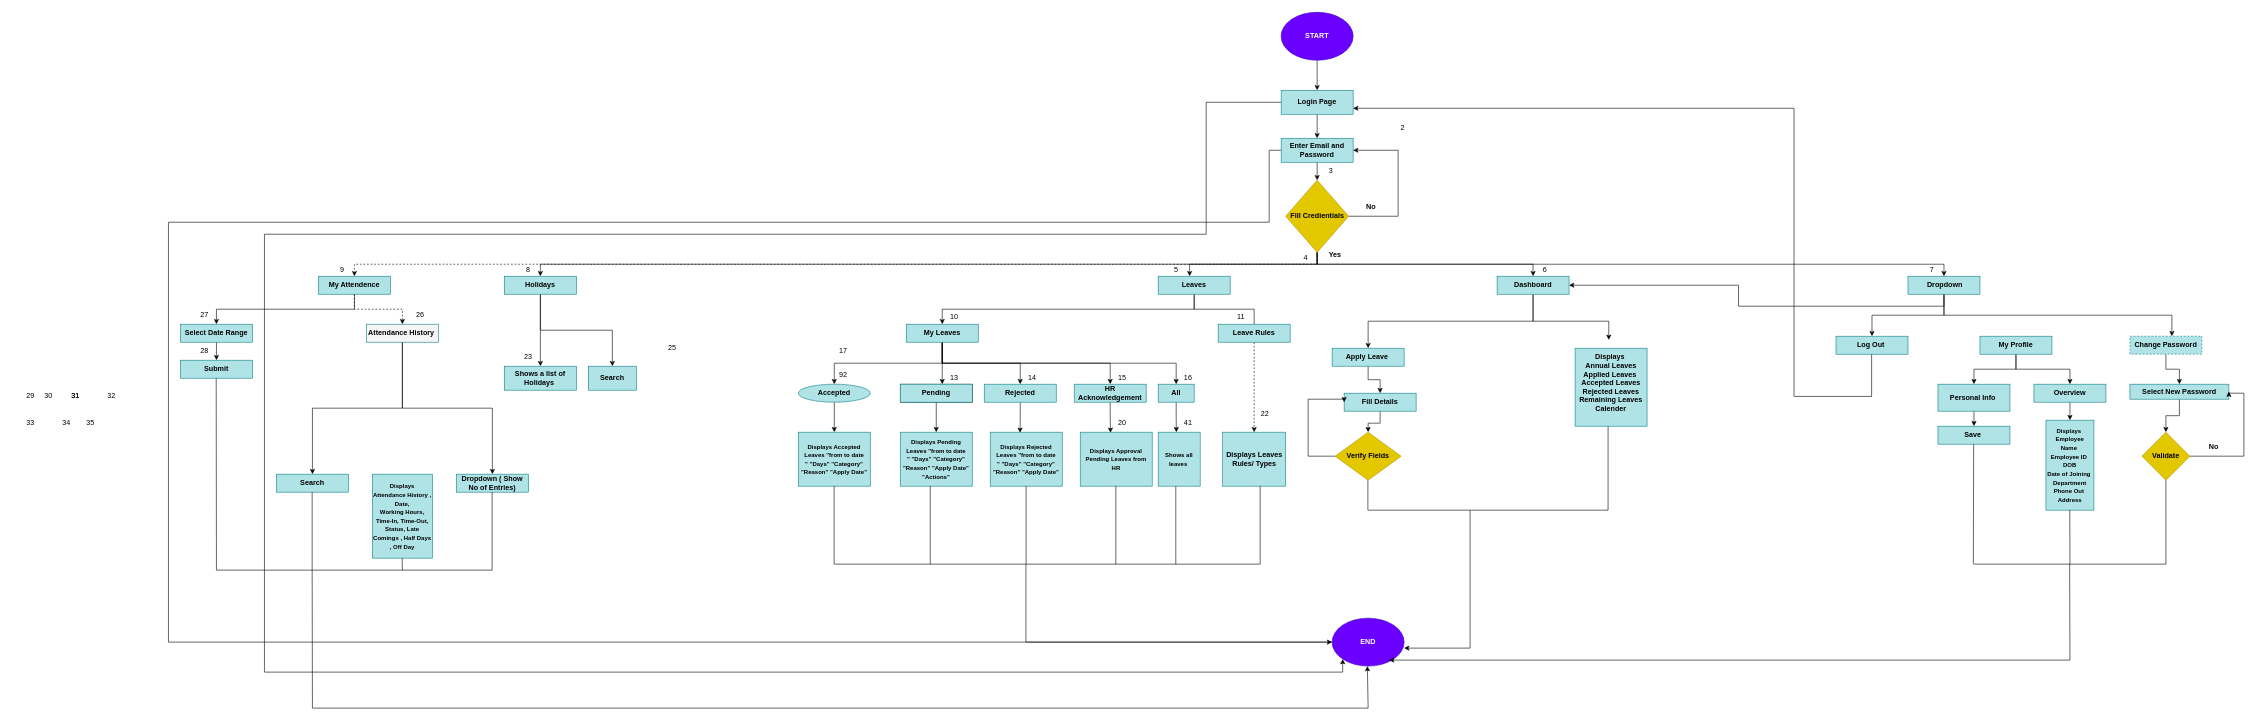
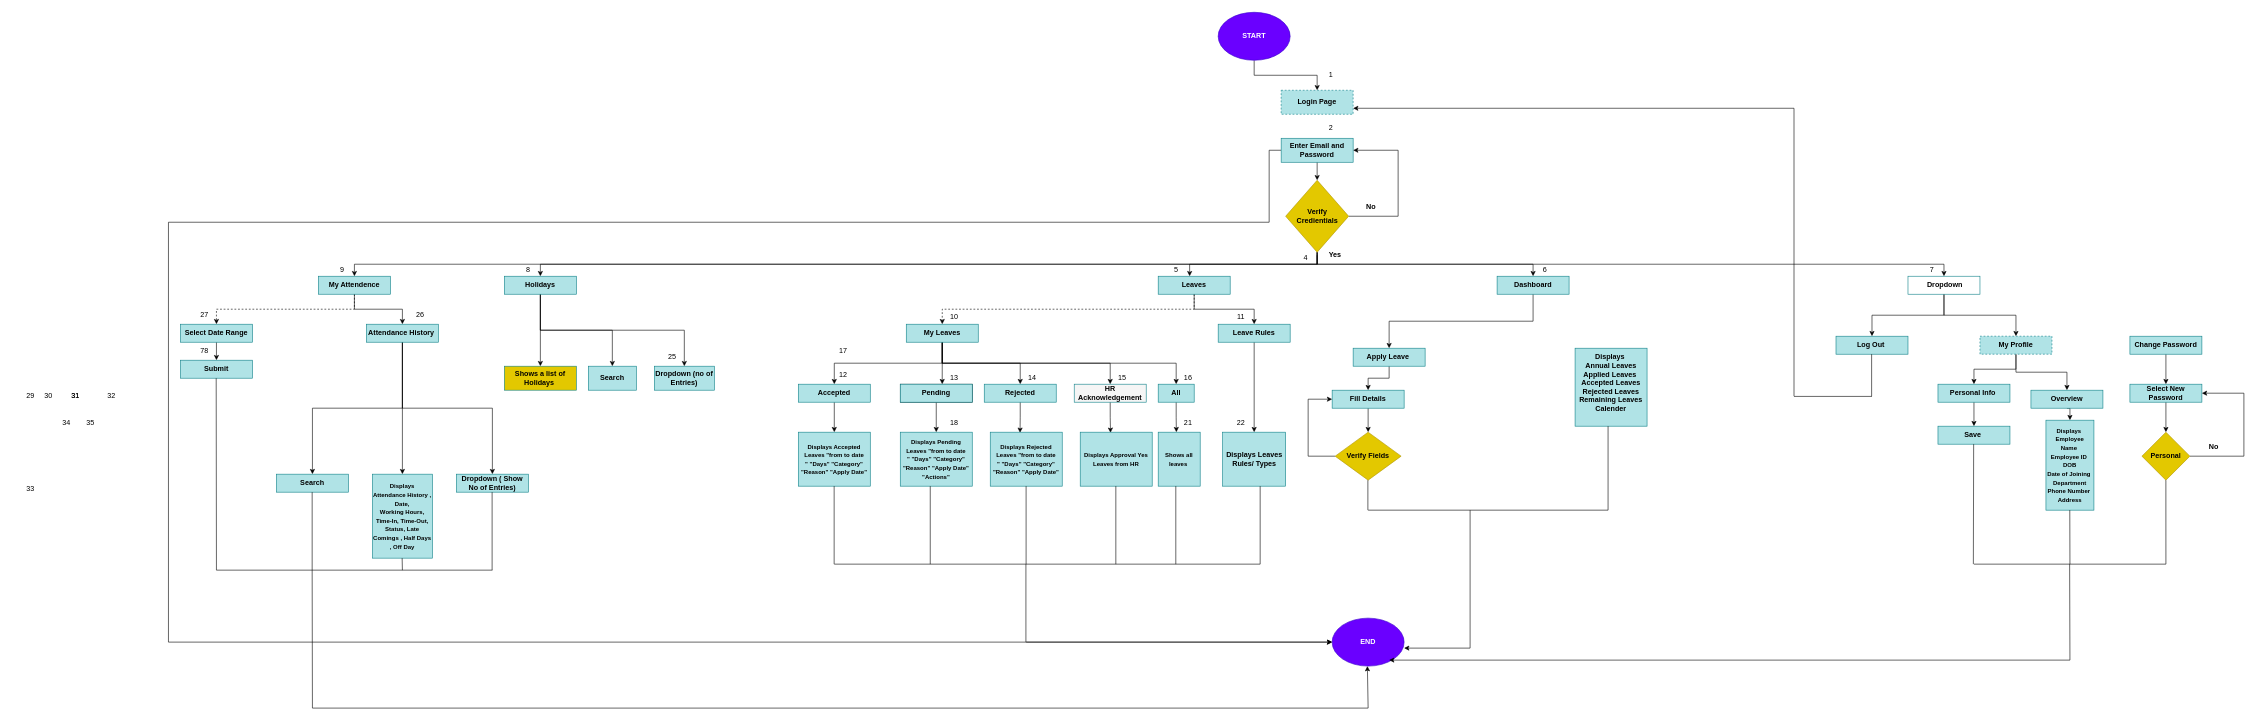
(1317, 36) -> (1254, 36)
none -> (1331, 75)
(1317, 102) -> (1317, 102)
(1403, 128) -> (1331, 128)
(1317, 132) -> none
(1331, 171) -> none
(1318, 216) -> (1318, 216)
(442, 264) -> (442, 264)
(1944, 285) -> (1944, 285)
(1739, 295) -> (2016, 330)
(279, 309) -> (279, 309)
(384, 309) -> (384, 309)
(1062, 309) -> (1062, 309)
(2171, 315) -> none
(1254, 320) -> (1254, 318)
(1608, 321) -> none
(402, 333) -> (402, 333)
(2016, 345) -> (2016, 345)
(2166, 345) -> (2166, 345)
(672, 348) -> (672, 357)
(204, 351) -> (204, 351)
(528, 357) -> none
(1368, 357) -> (1389, 357)
none -> (684, 360)
(843, 375) -> (843, 375)
(540, 378) -> (540, 378)
none -> (684, 378)
(1254, 385) -> (1254, 385)
(2180, 392) -> (2166, 393)
(834, 393) -> (834, 393)
(1110, 393) -> (1110, 393)
(2070, 393) -> (2067, 399)
(1974, 398) -> (1974, 393)
(1380, 402) -> (1368, 399)
(1265, 414) -> (1241, 423)
(30, 423) -> (30, 489)
none -> (954, 423)
(1122, 423) -> none
(1188, 423) -> (1188, 423)
none -> (402, 440)
(264, 453) -> none
(2166, 456) -> (2166, 456)
(1116, 459) -> (1116, 459)
(2070, 465) -> (2070, 465)
(262, 642) -> (262, 642)
